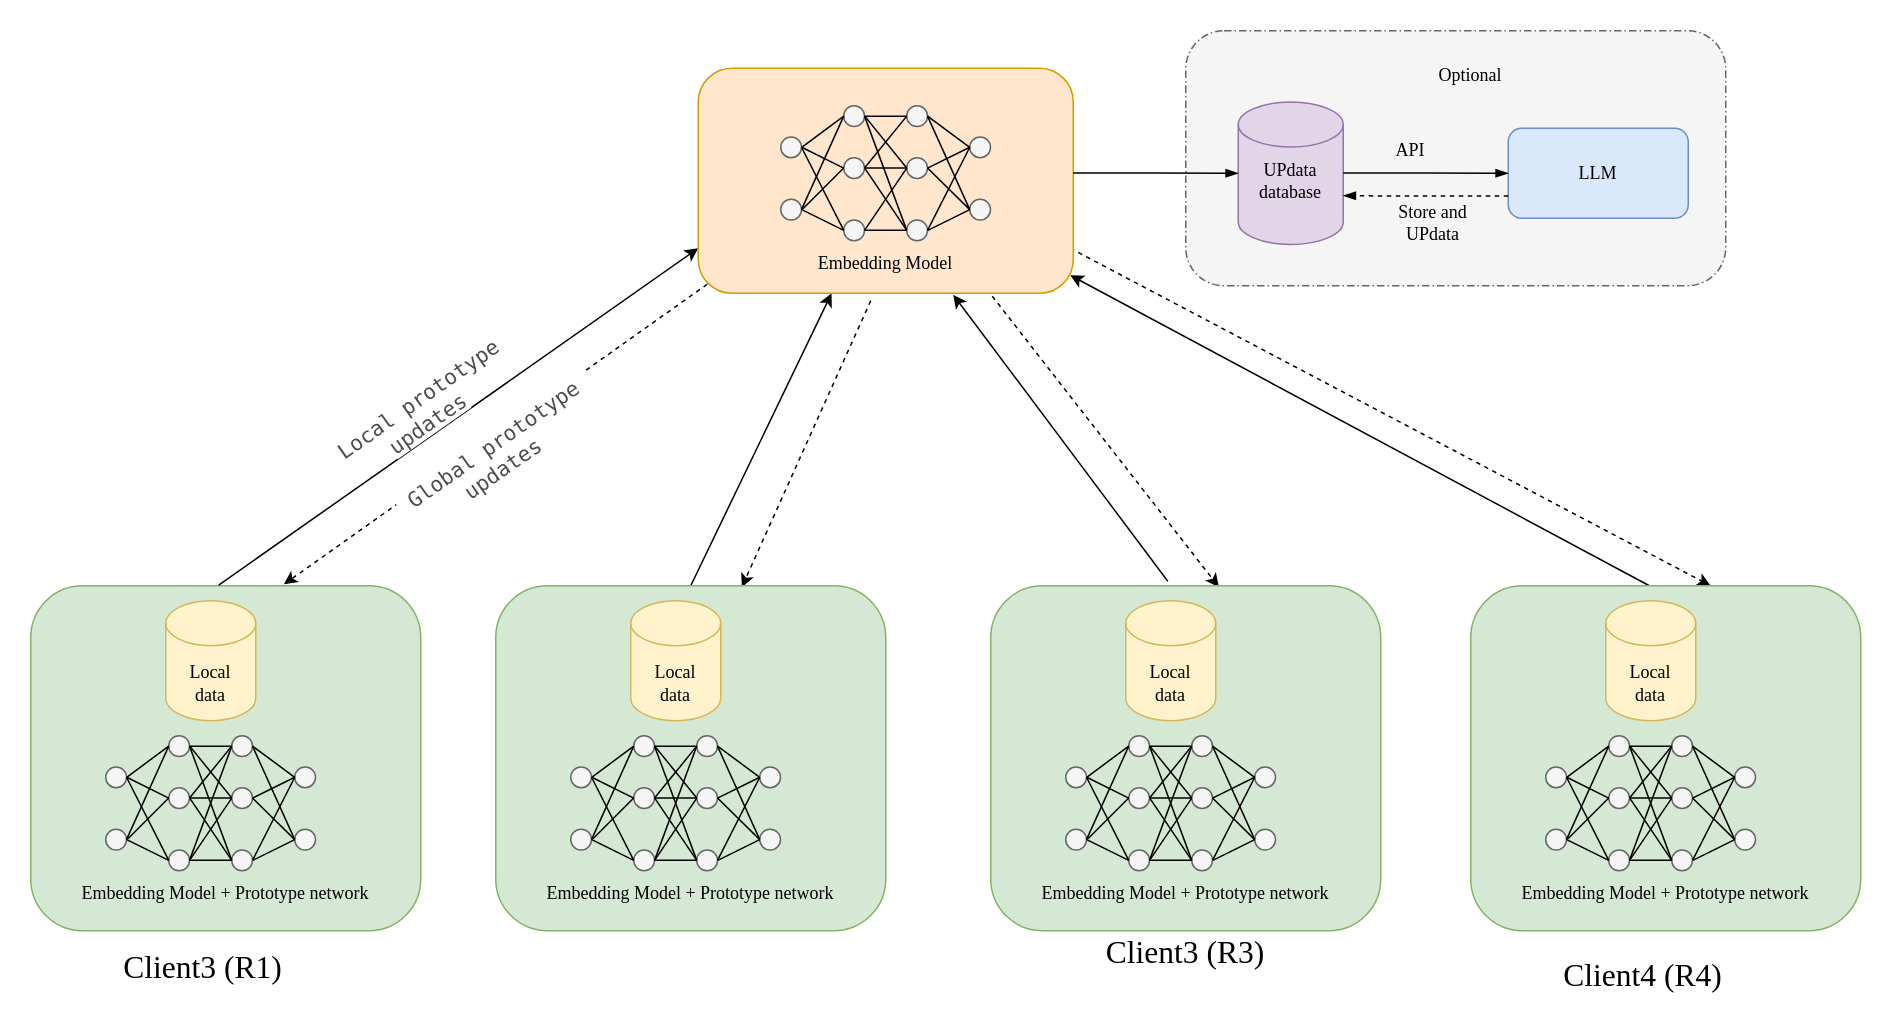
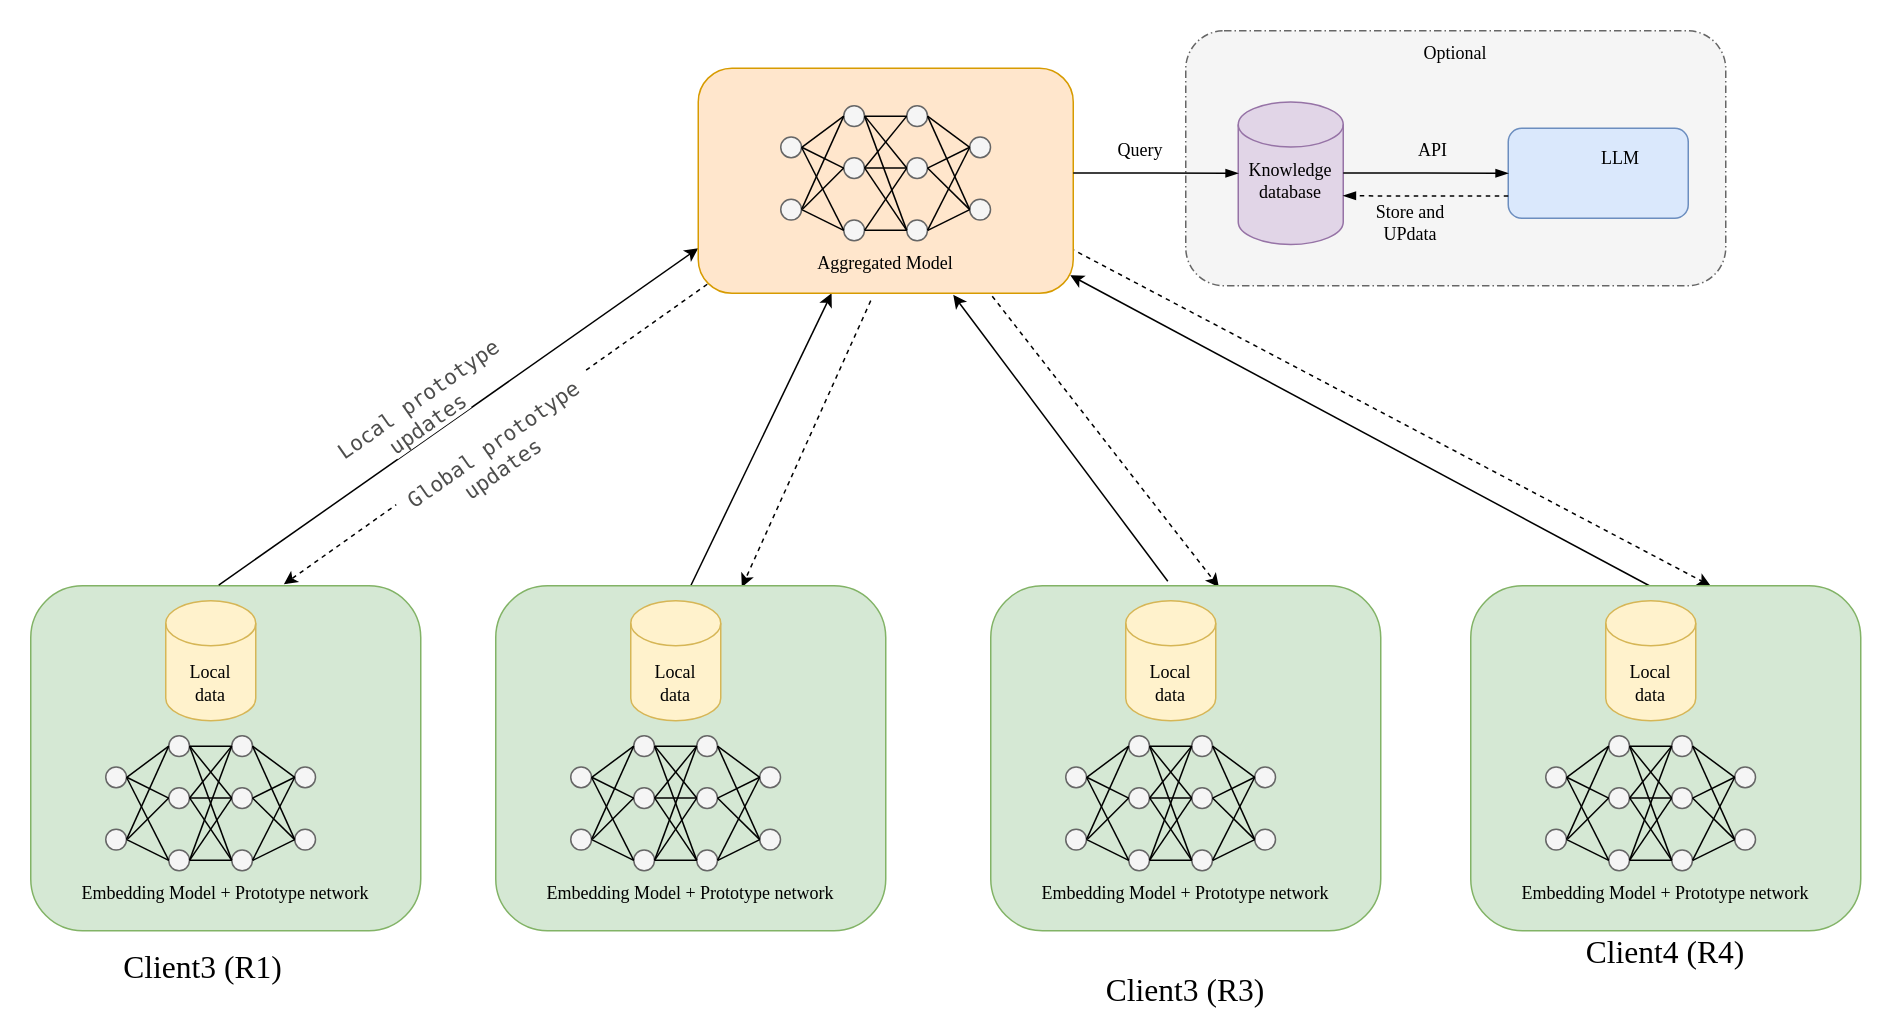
(1471, 76) -> (1456, 53)
none -> (1141, 151)
(1411, 151) -> (1433, 151)
(1598, 173) -> (1621, 158)
(1291, 181) -> (1291, 181)
(1433, 222) -> (1411, 222)
(886, 263) -> (886, 263)
(1186, 953) -> (1186, 991)
(1643, 976) -> (1666, 953)
